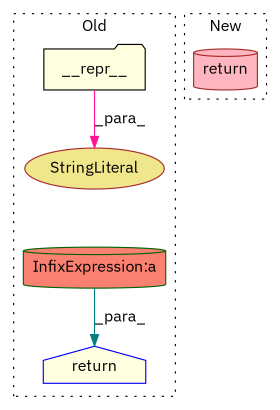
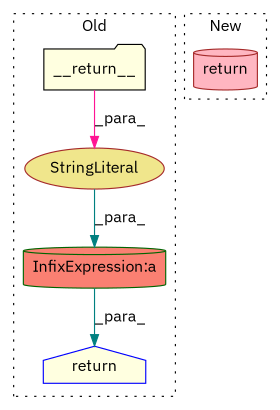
(95, 69) -> (95, 69)
none -> (95, 212)
